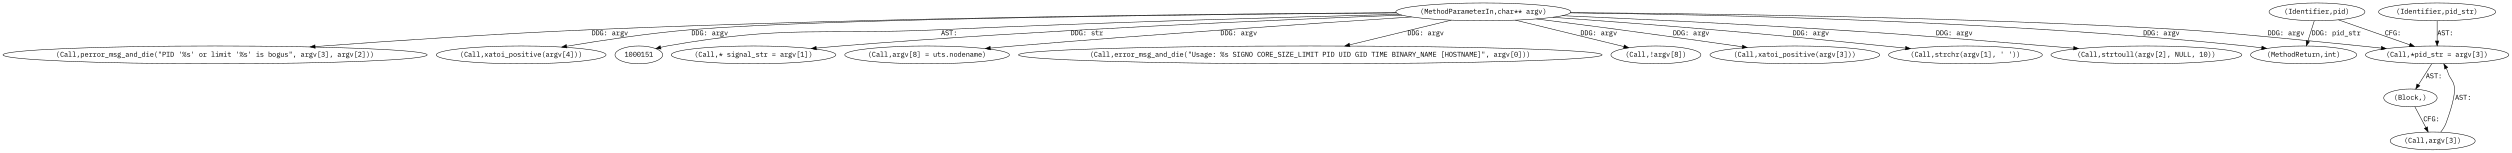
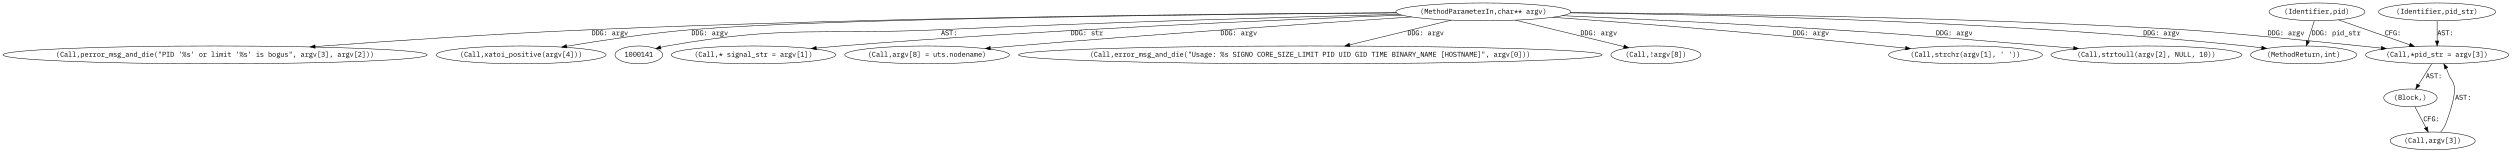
(639, 55) -> (639, 55)
(1795, 55) -> none
